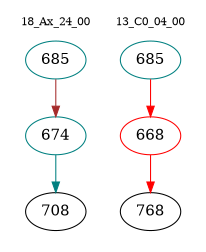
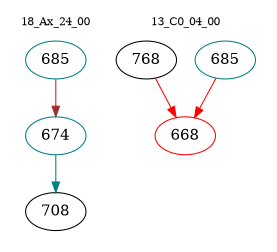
(151, 169) -> (163, 93)
